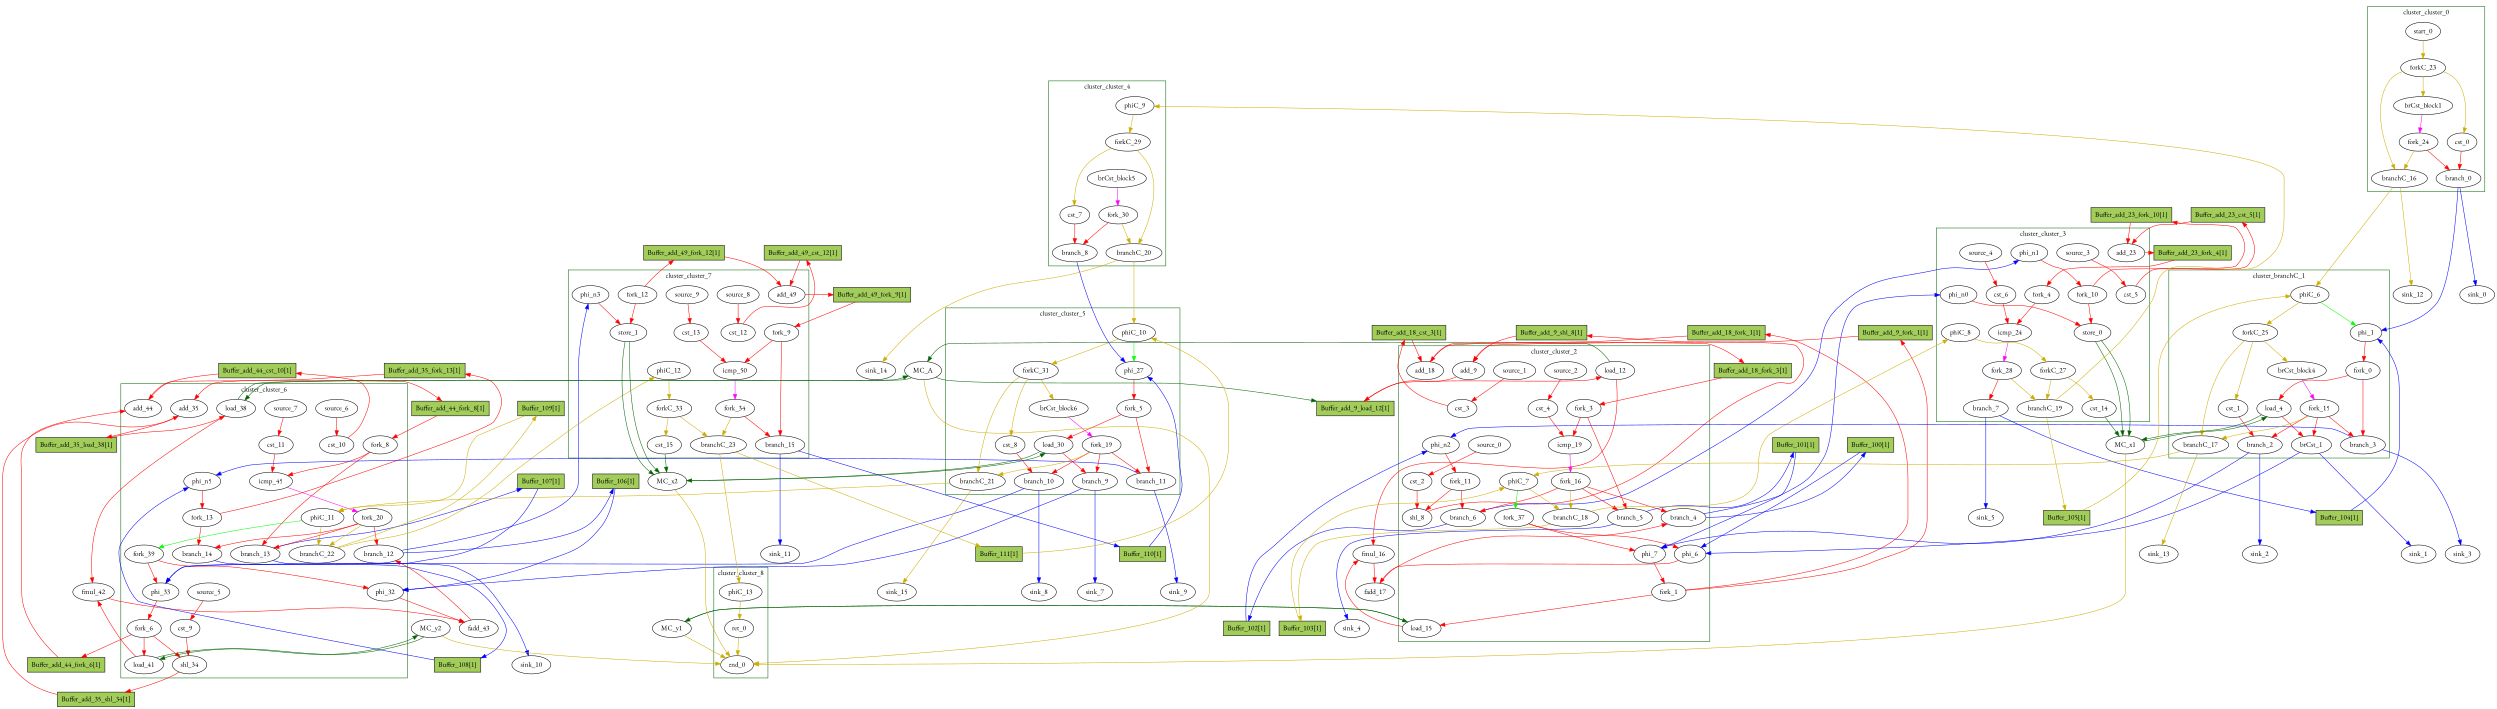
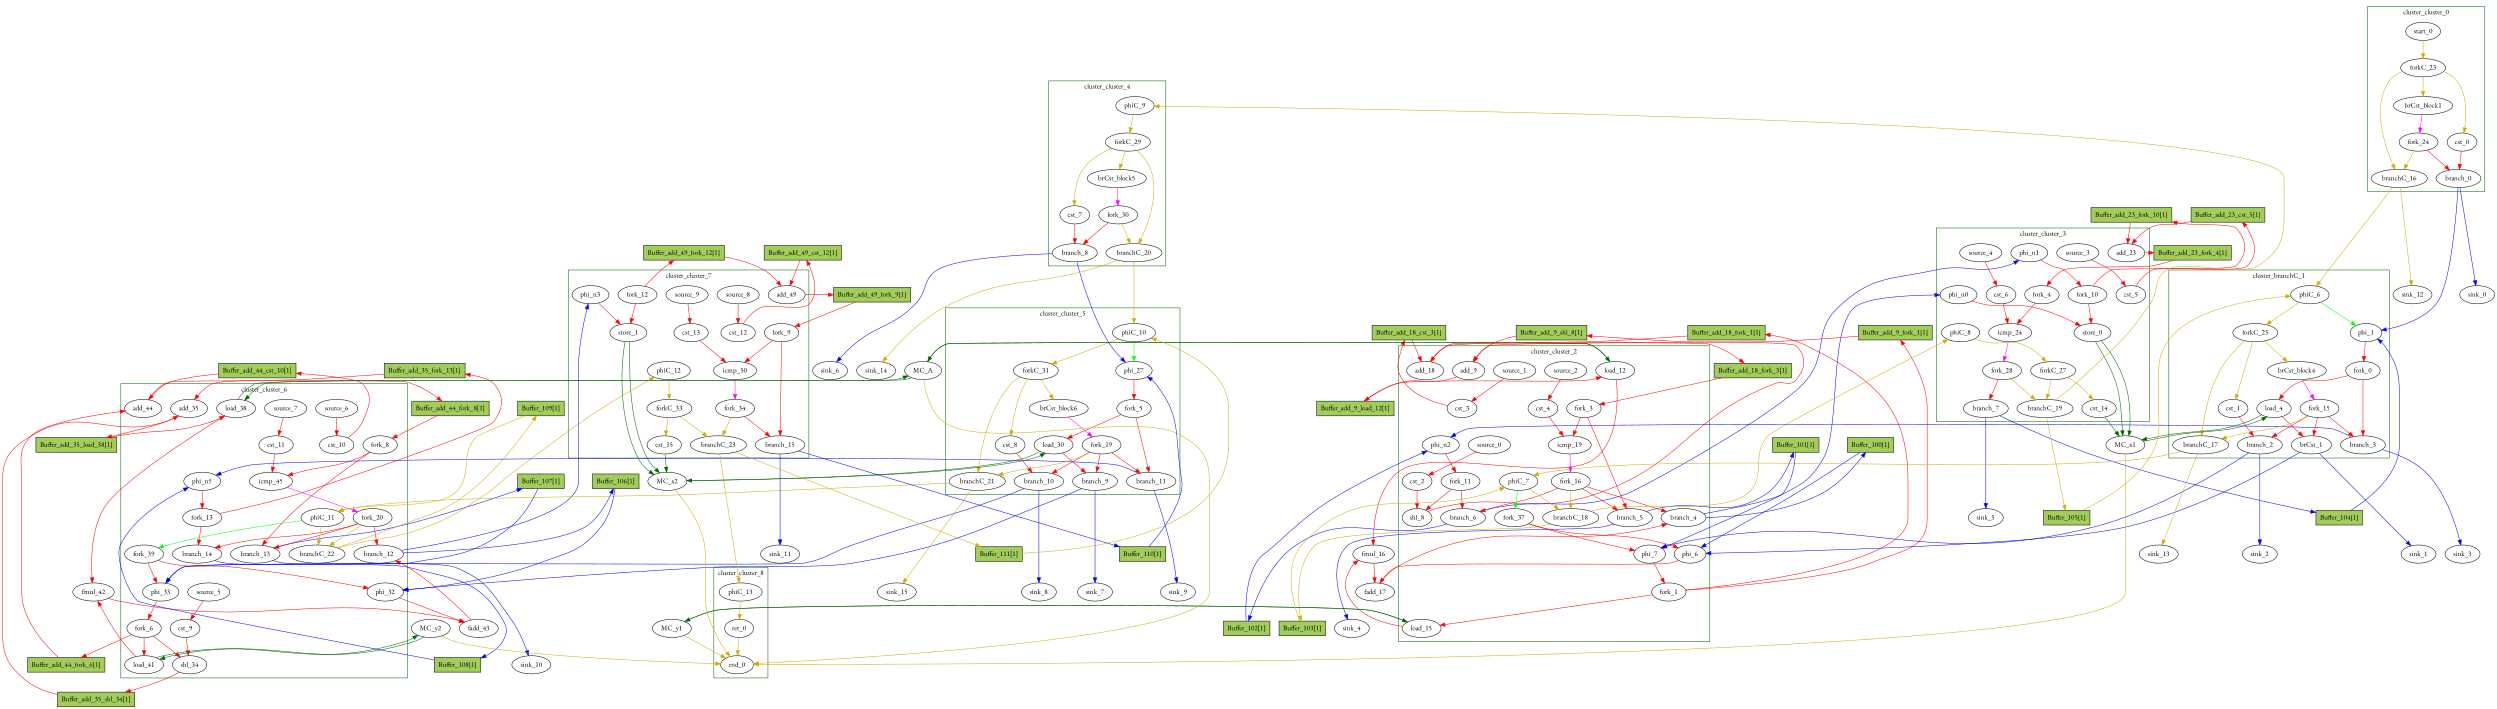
none -> (1123, 158)
none -> (830, 371)
(1124, 383) -> (1266, 342)
